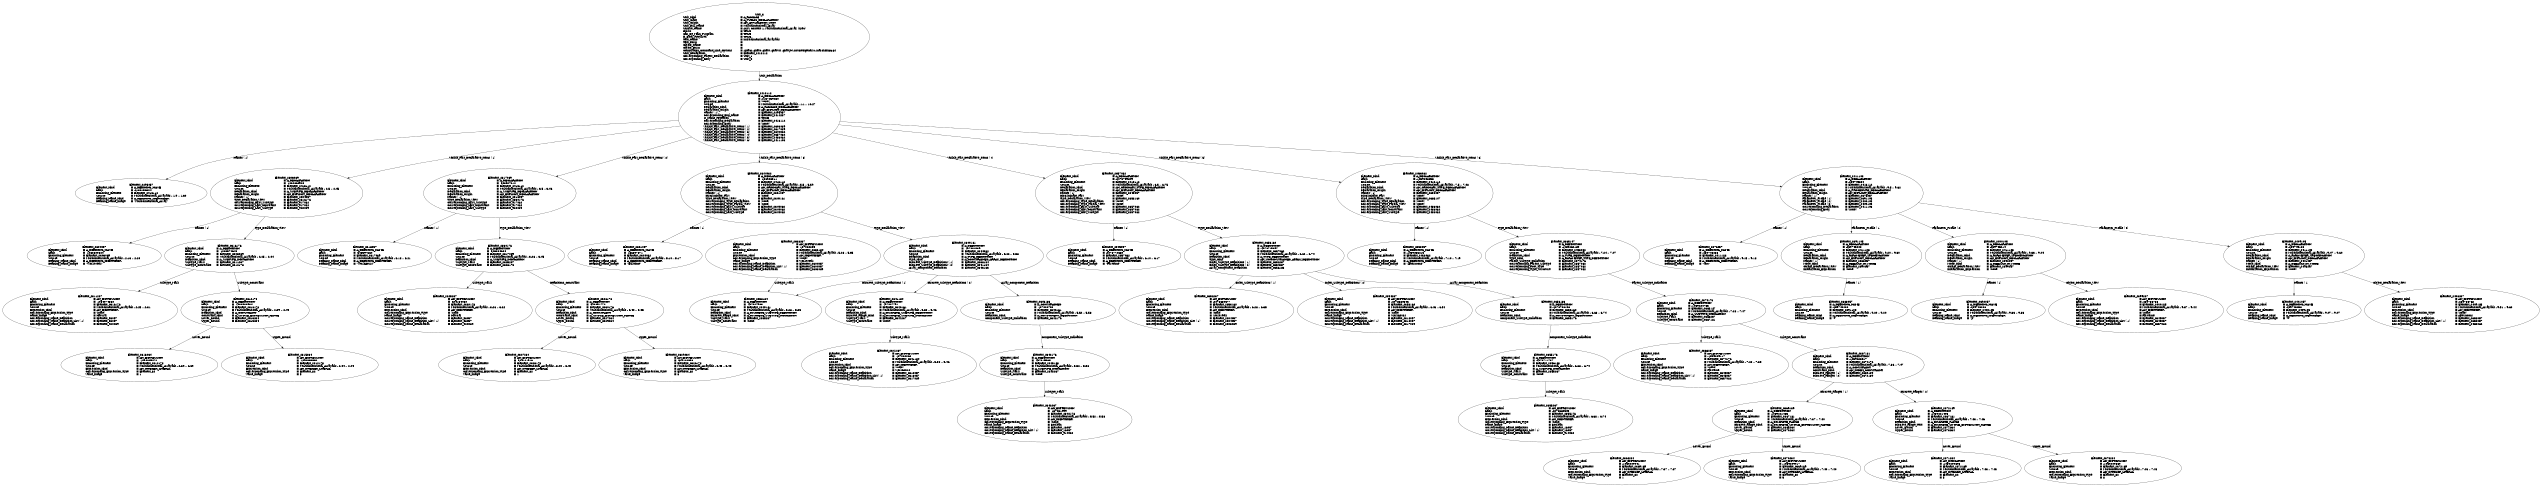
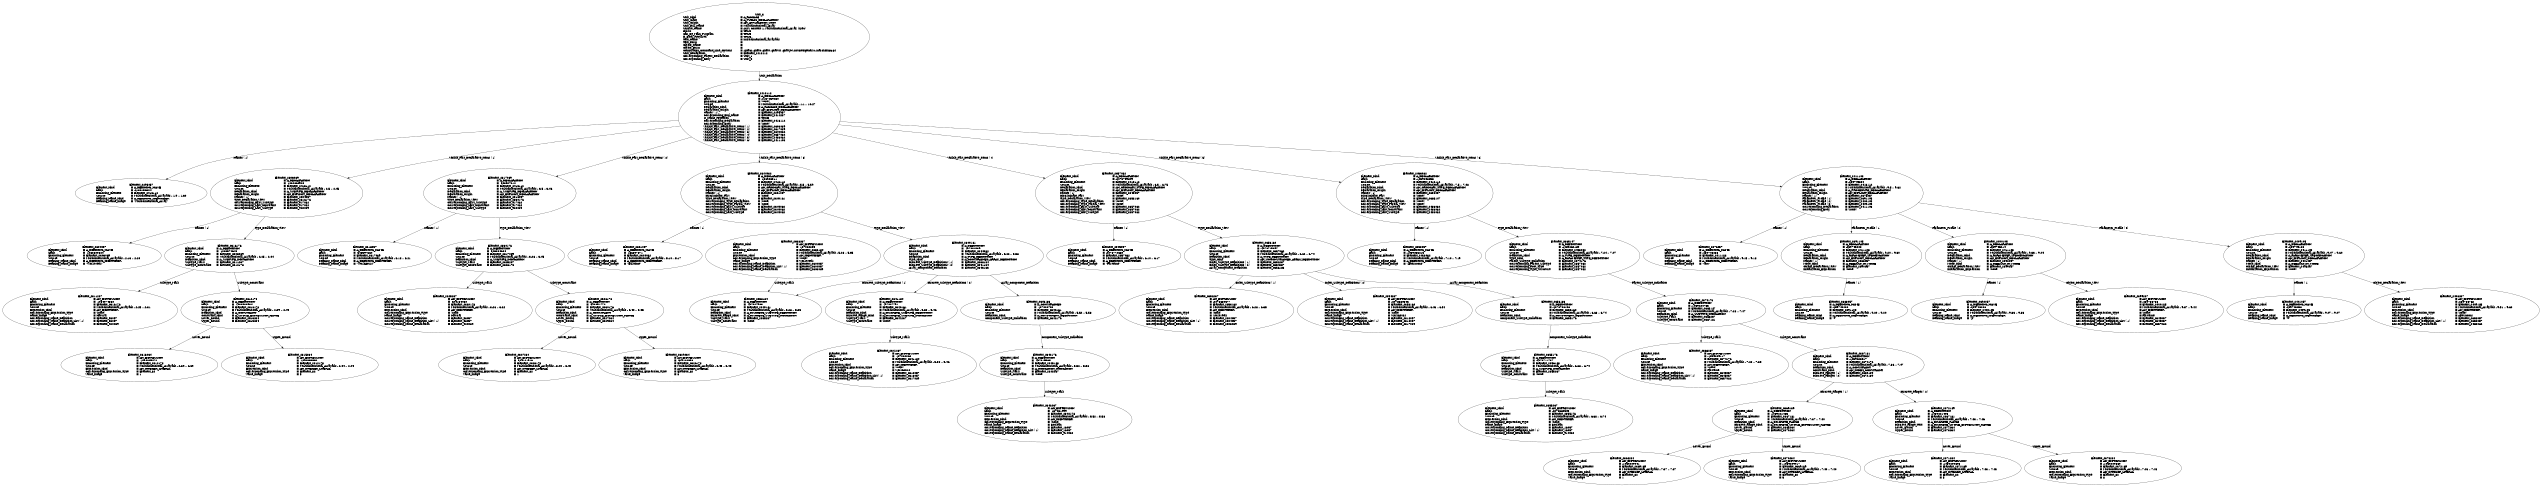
(565, 283) -> (563, 283)
(1052, 369) -> (1054, 369)
(1954, 461) -> (1954, 461)
